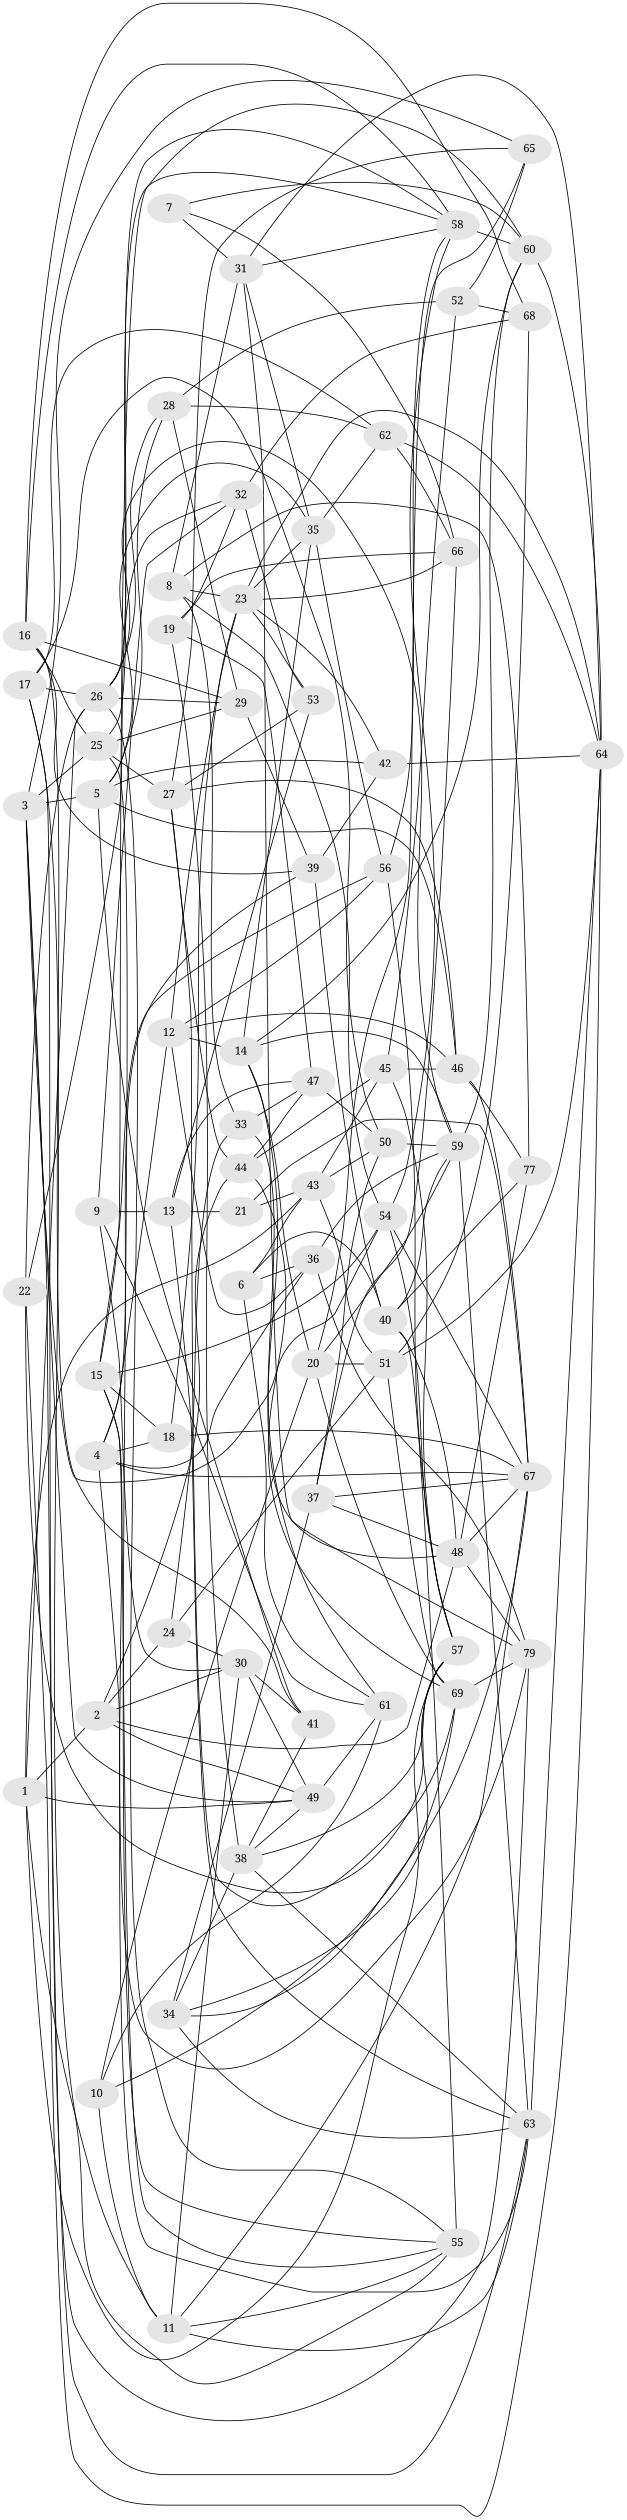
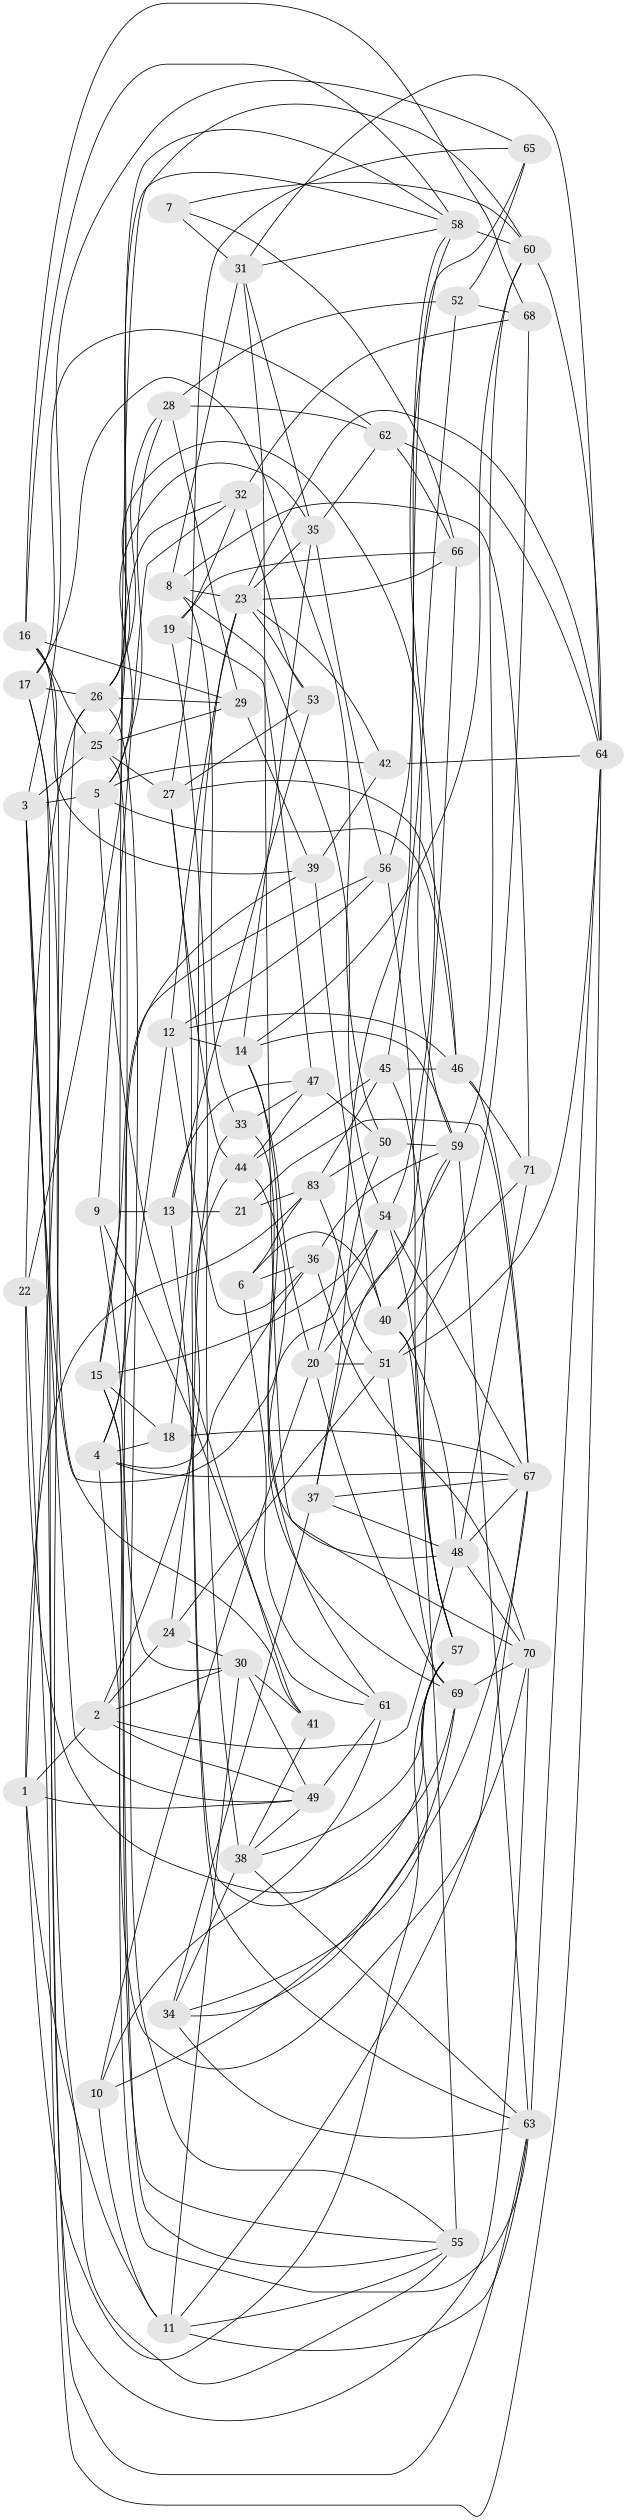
(530, 1171) -> (530, 1171)
(313, 1186) -> (313, 1186)
(530, 1654) -> (530, 1654)
